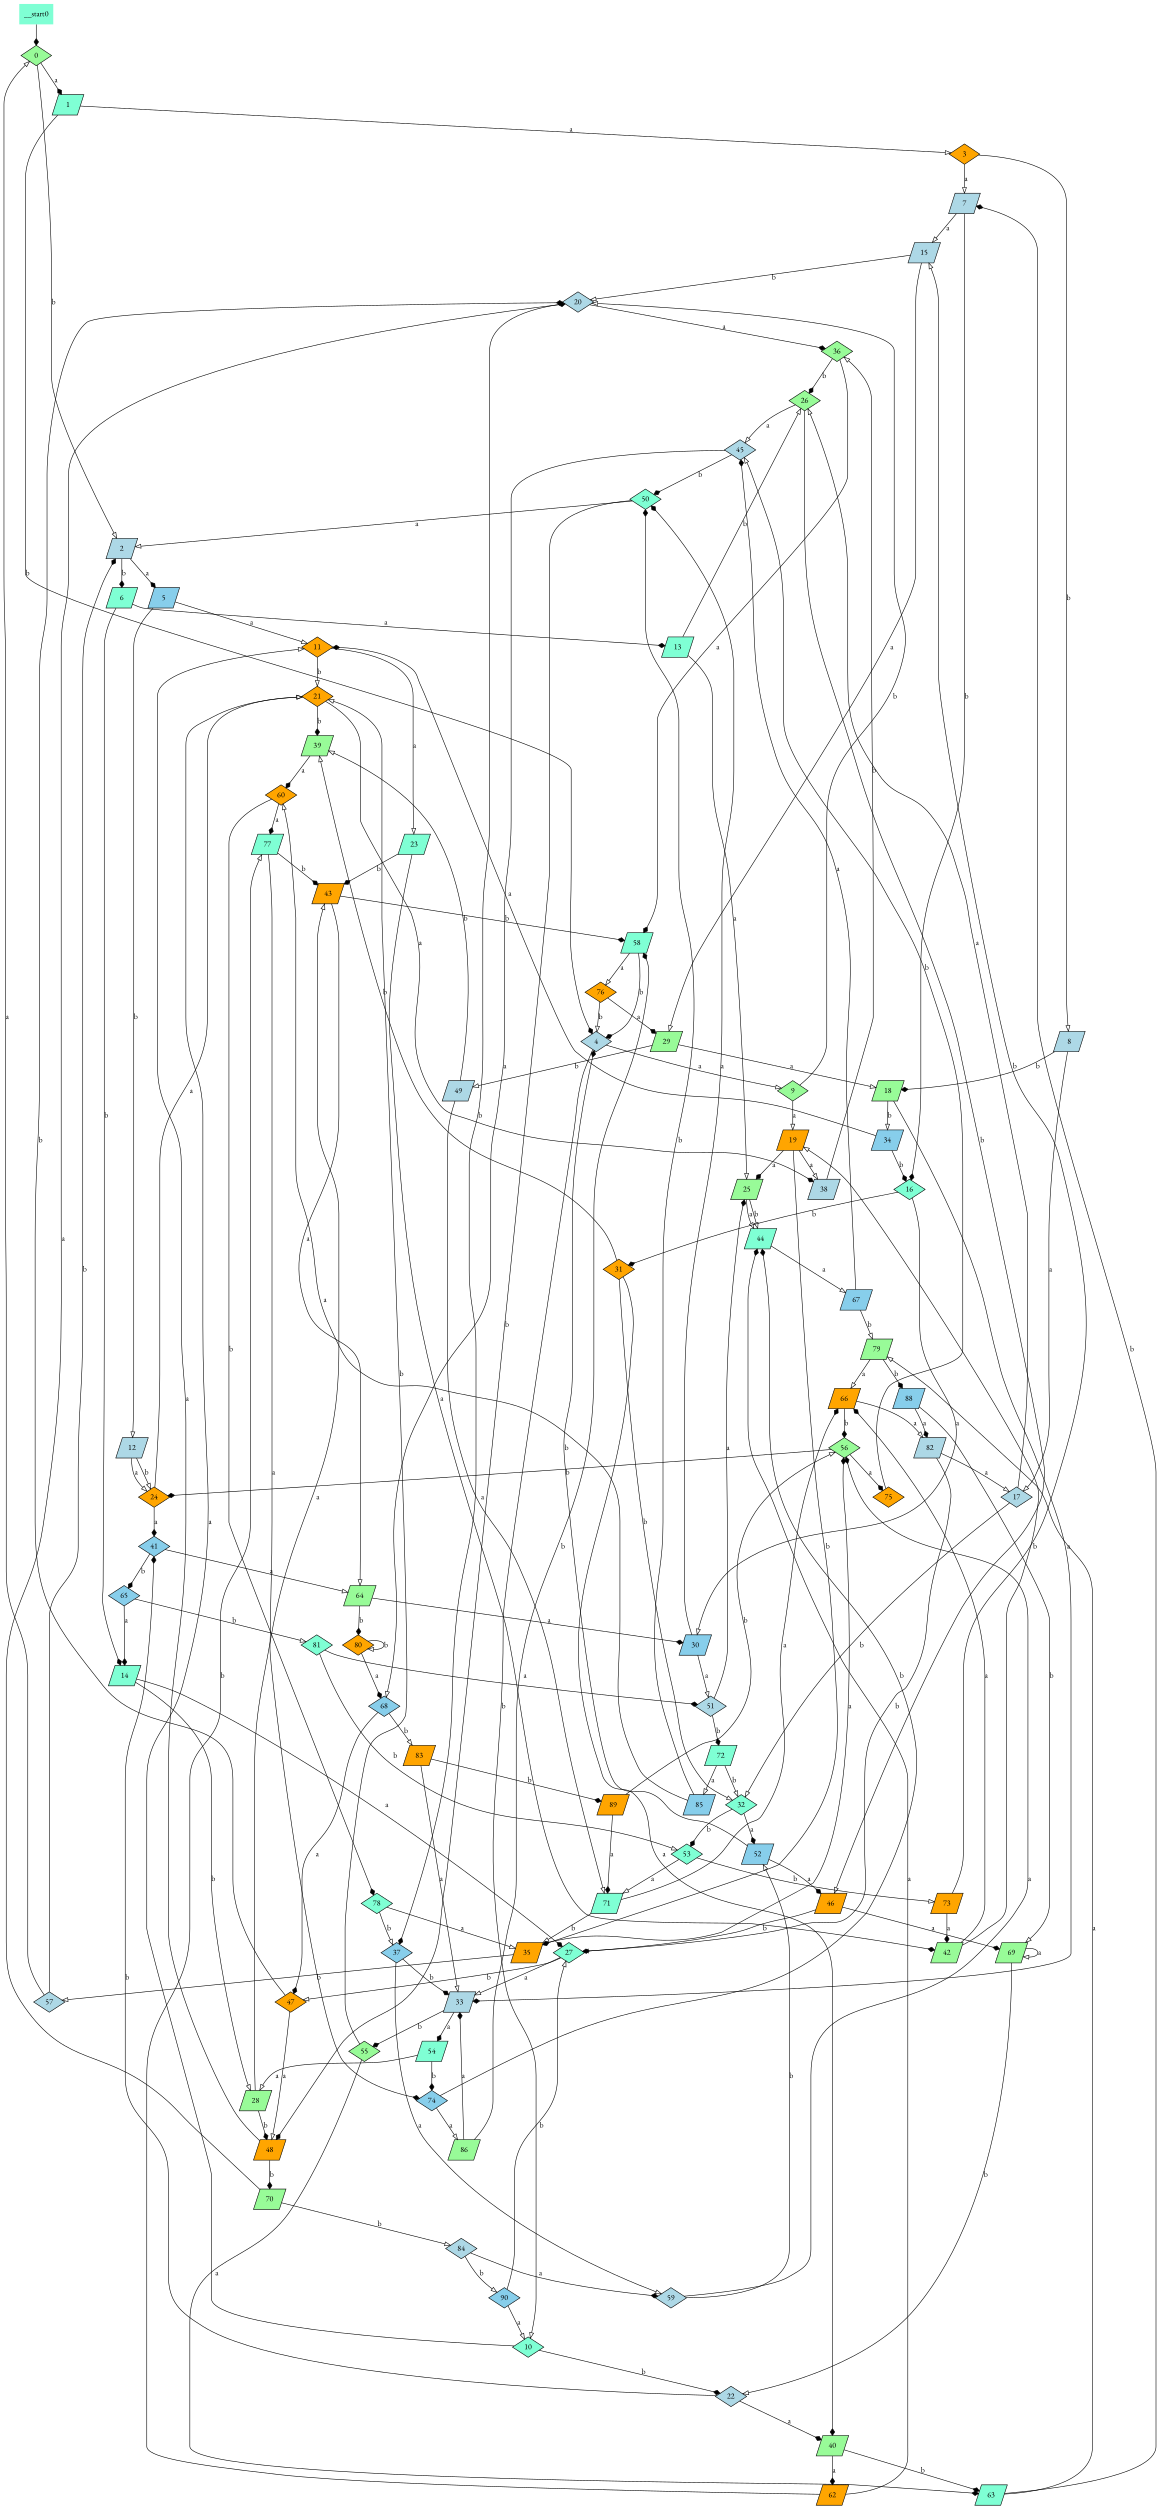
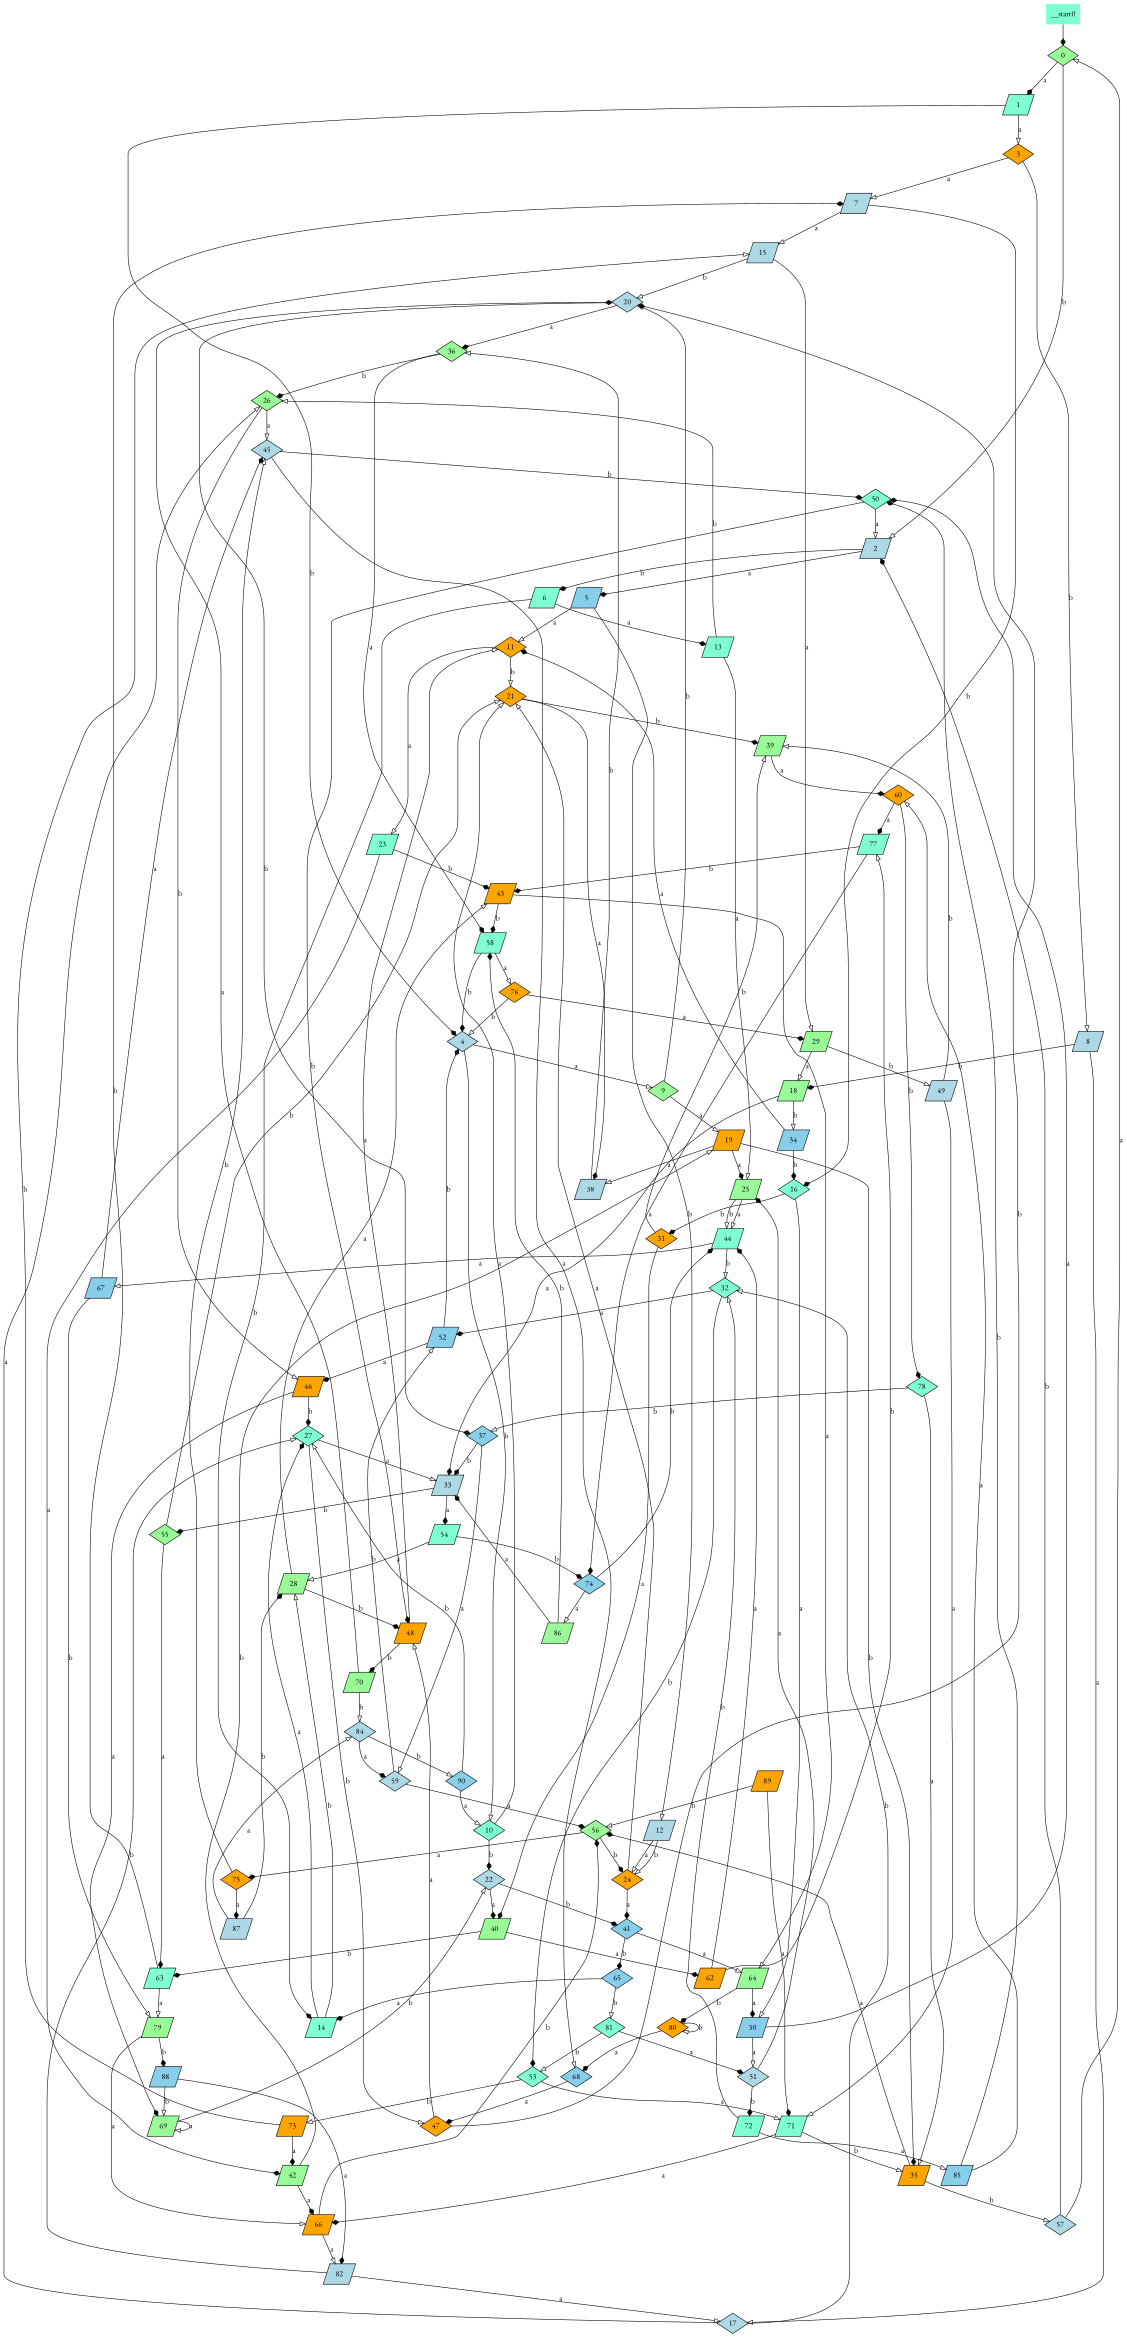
(647, 1549) -> (726, 1261)
(419, 1756) -> none
none -> (236, 1929)
